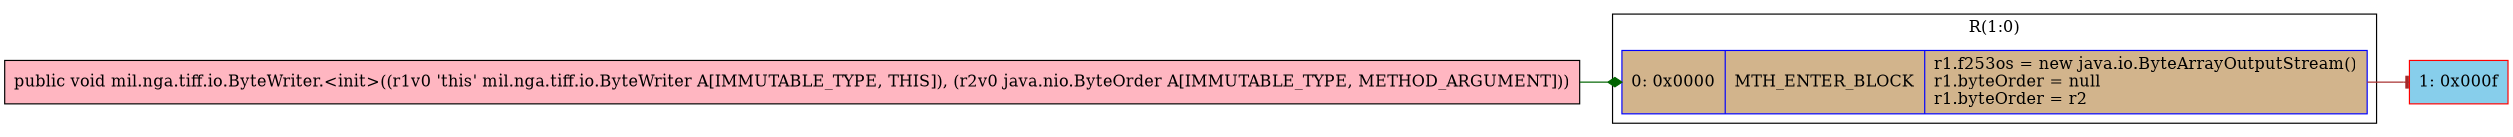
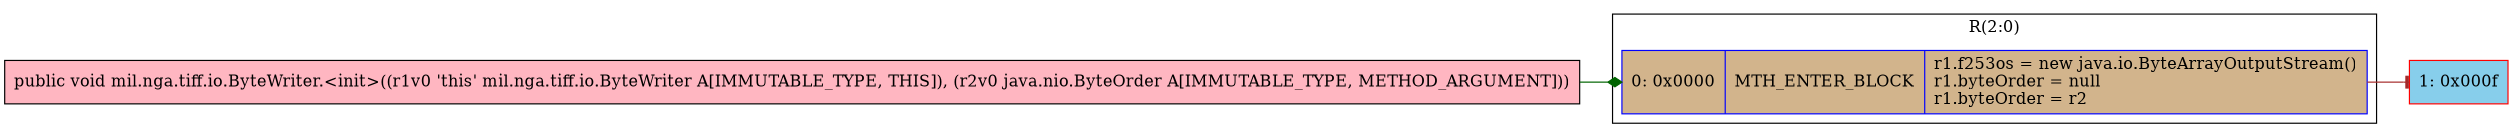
(1995, 28) -> (1995, 28)
